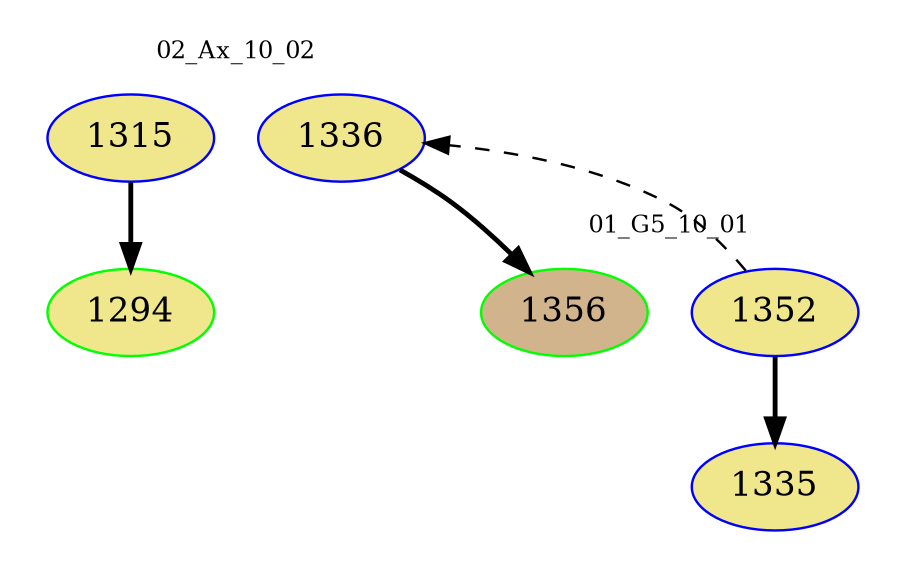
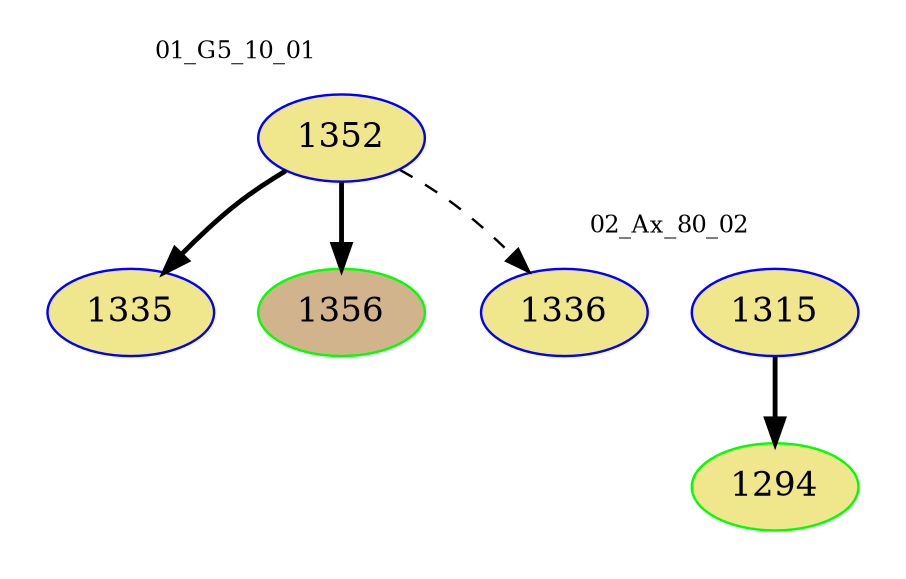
(236, 52) -> (670, 226)
(478, 223) -> (342, 213)
